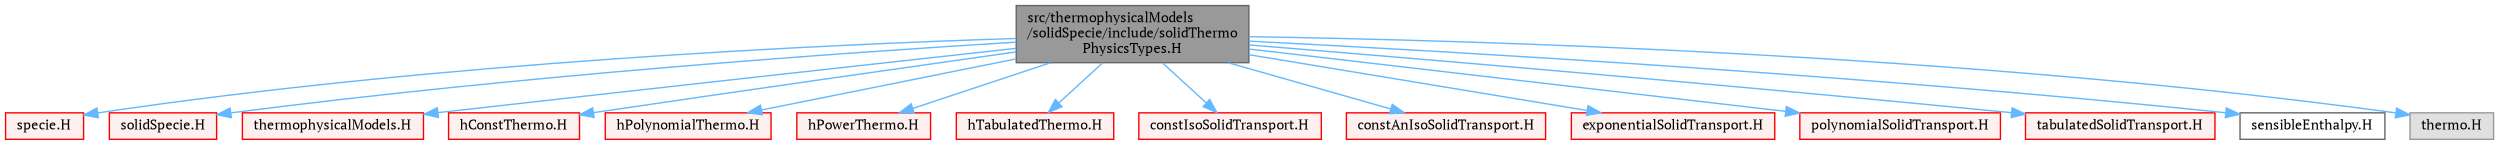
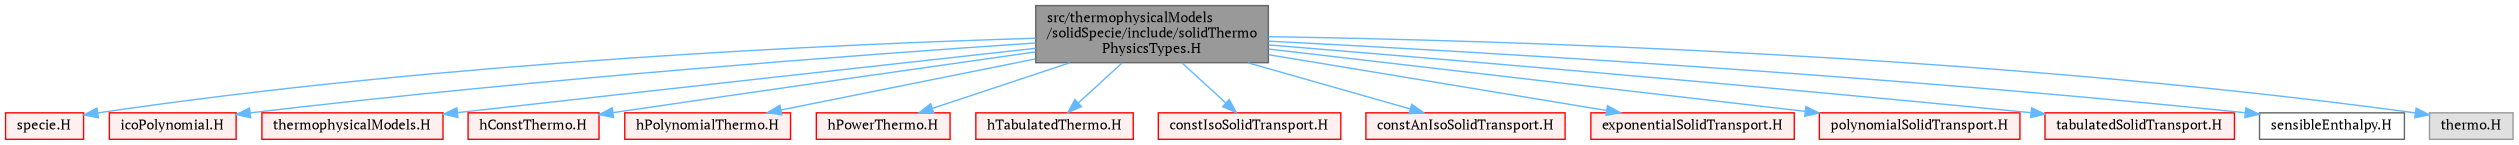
(163, 126) -> (173, 126)
